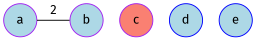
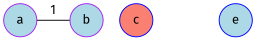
(53, 11) -> (53, 11)
(136, 20) -> (136, 20)
(186, 20) -> none
